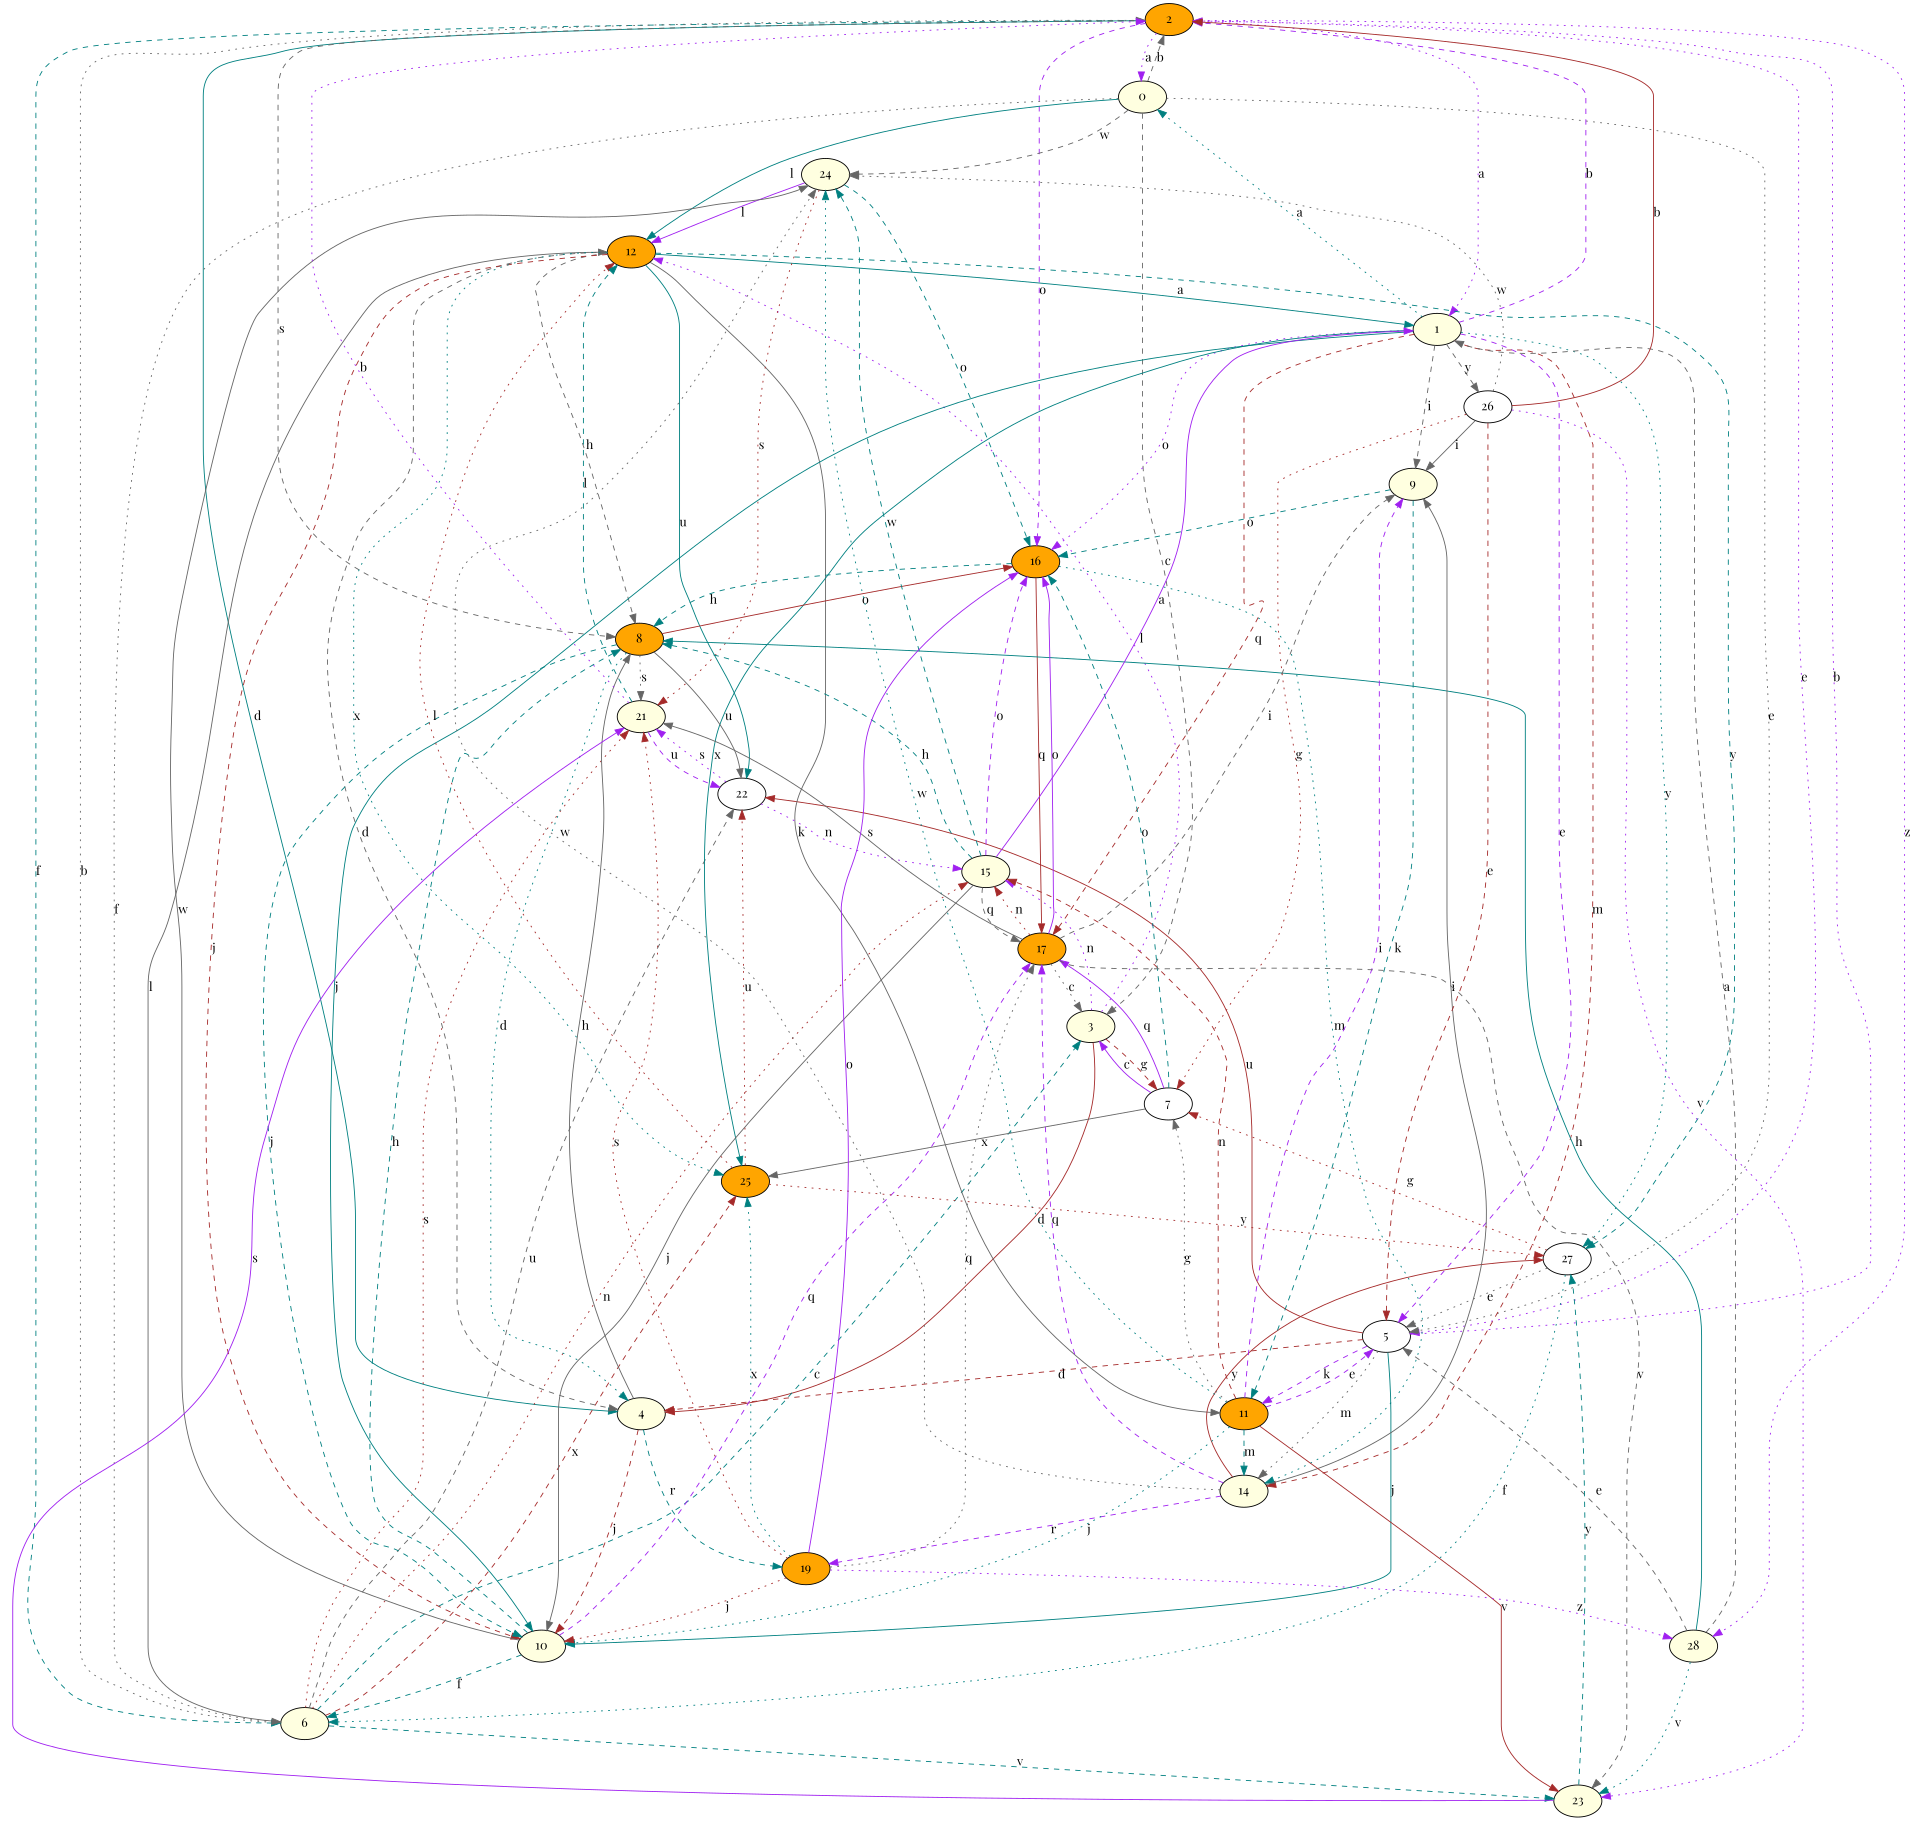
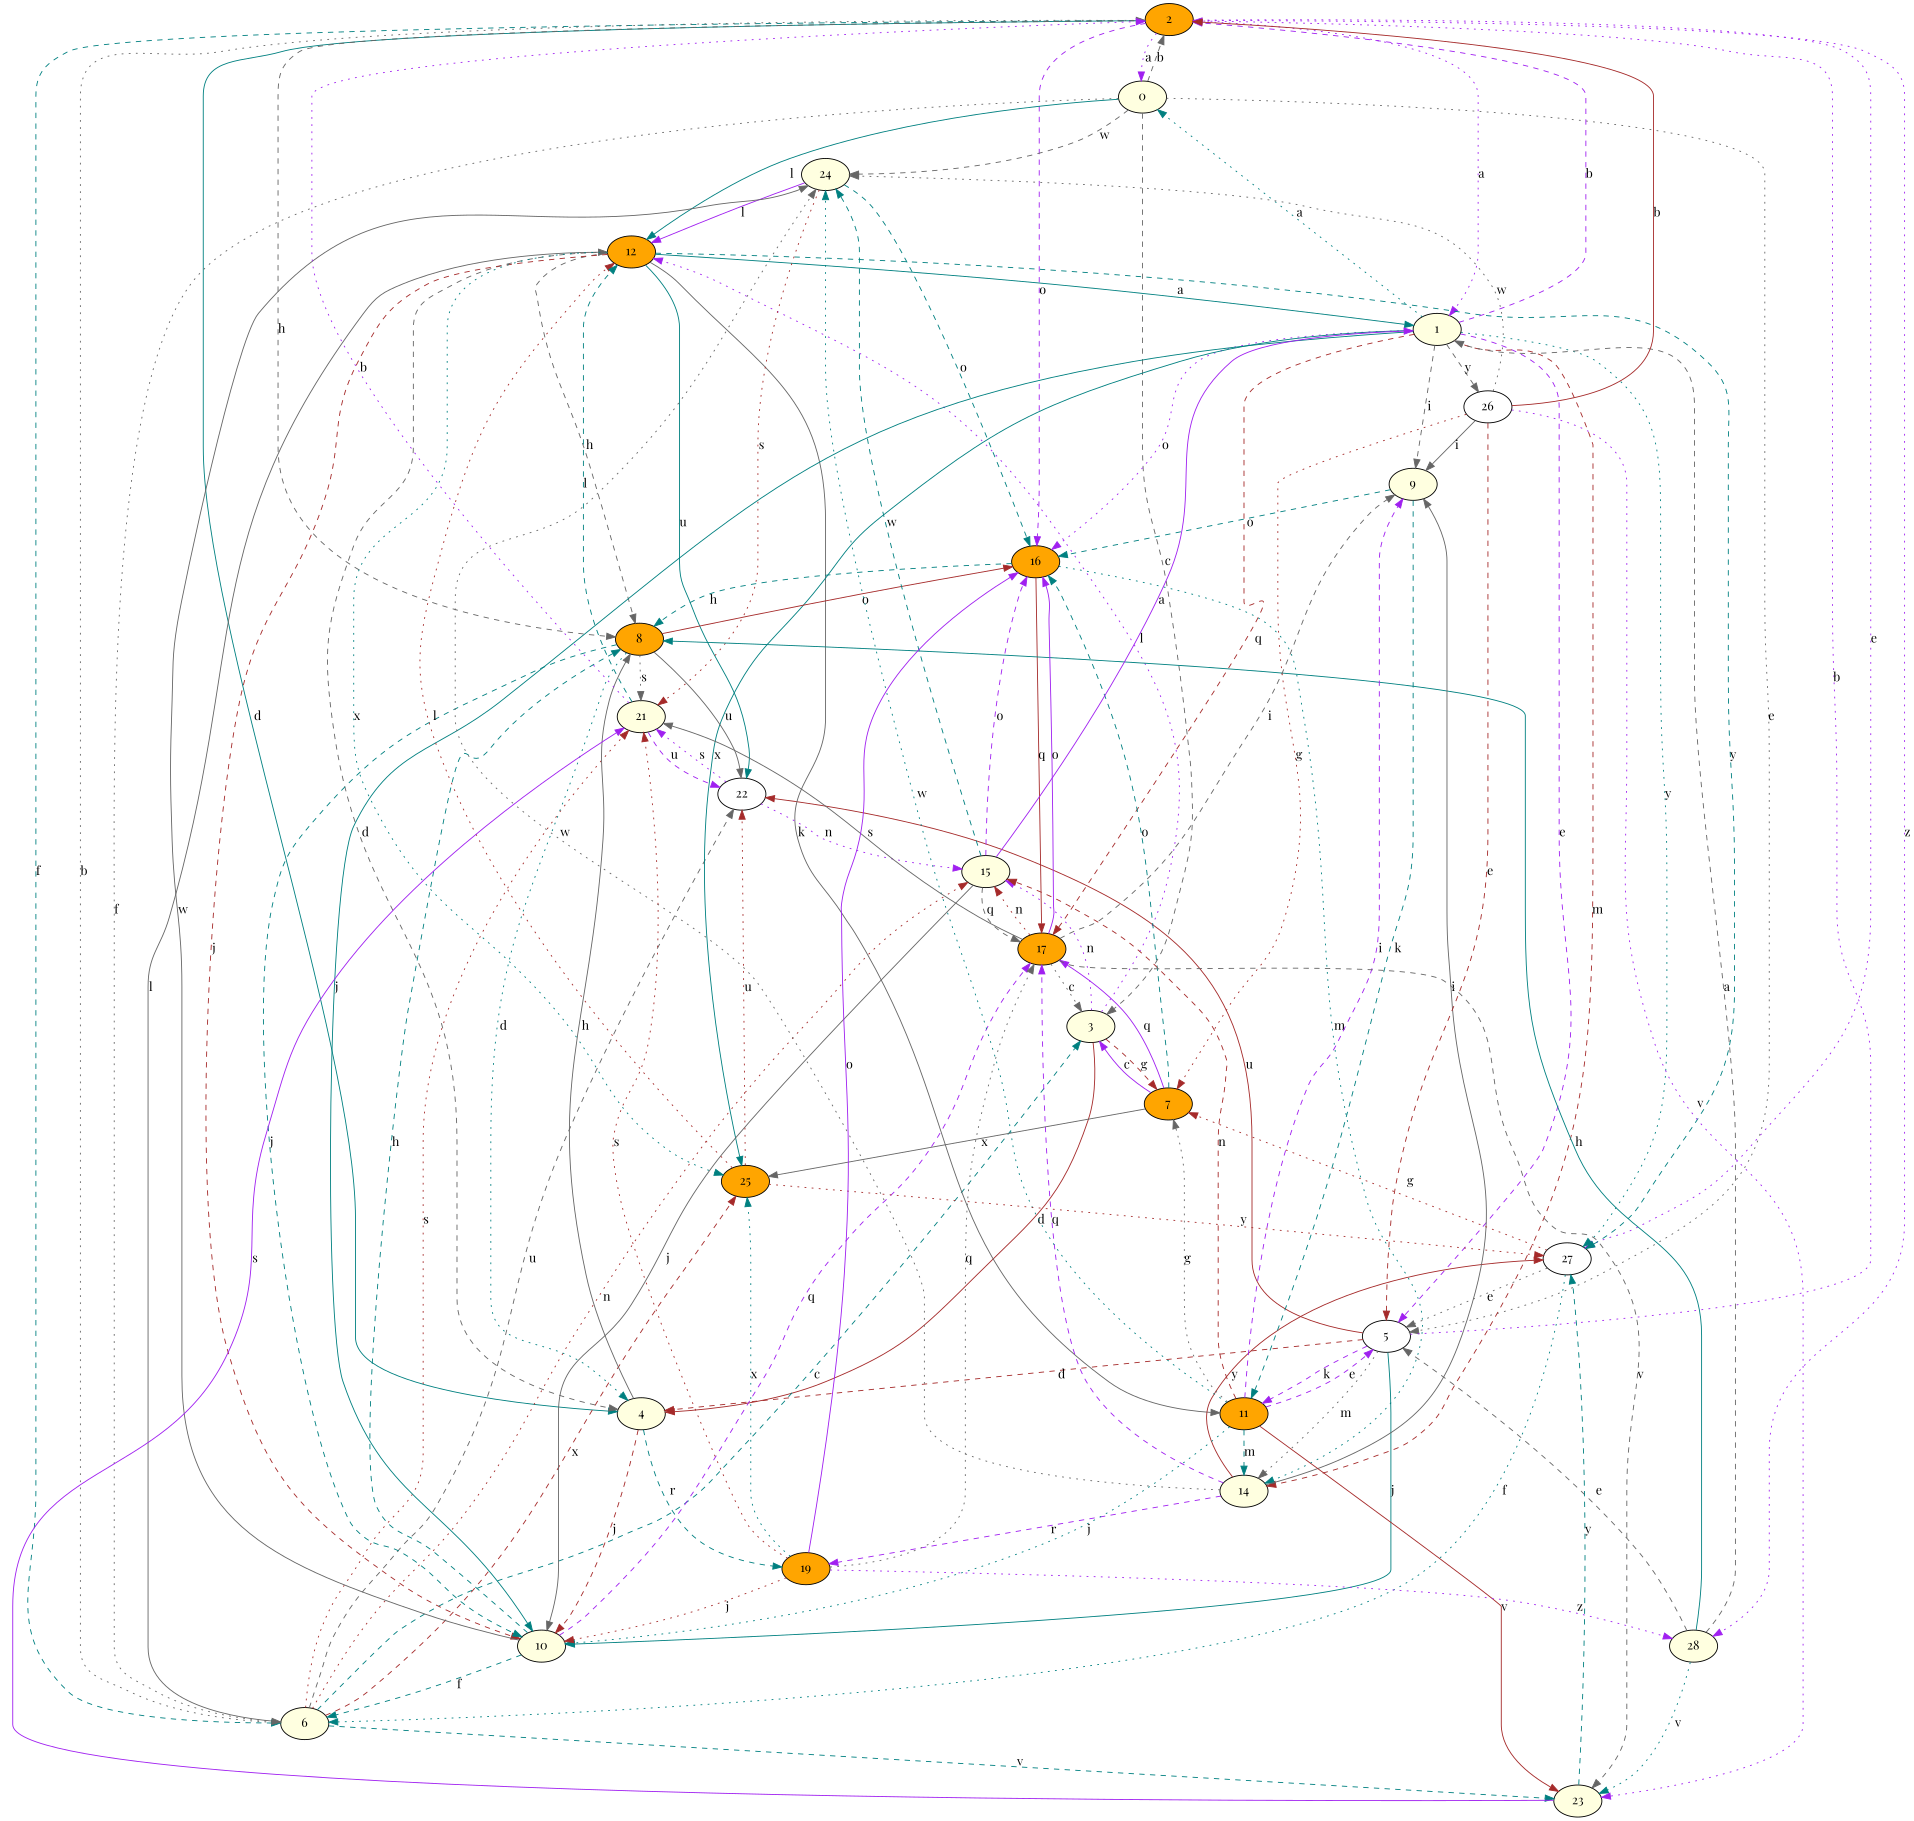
(282, 329) -> (282, 329)
(1799, 529) -> (1871, 380)
(855, 710) -> none
(1168, 1104) -> (1168, 1104)
